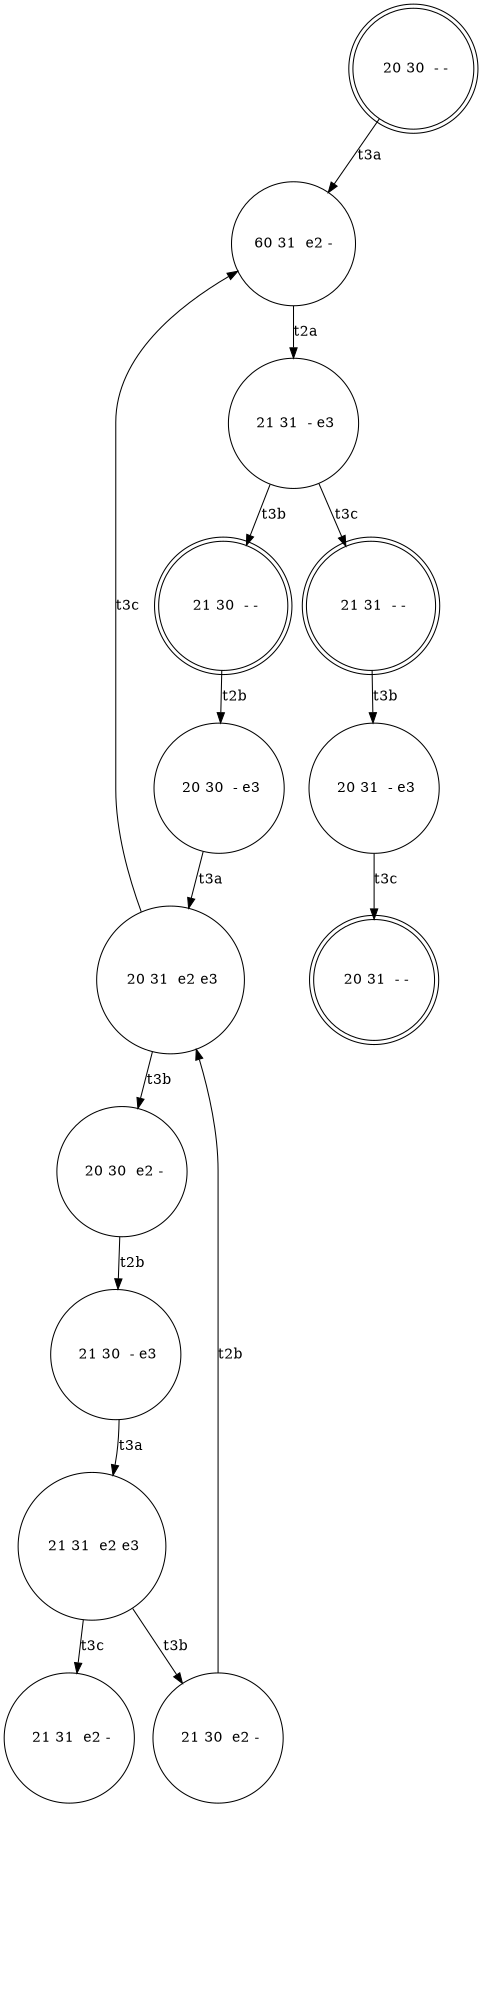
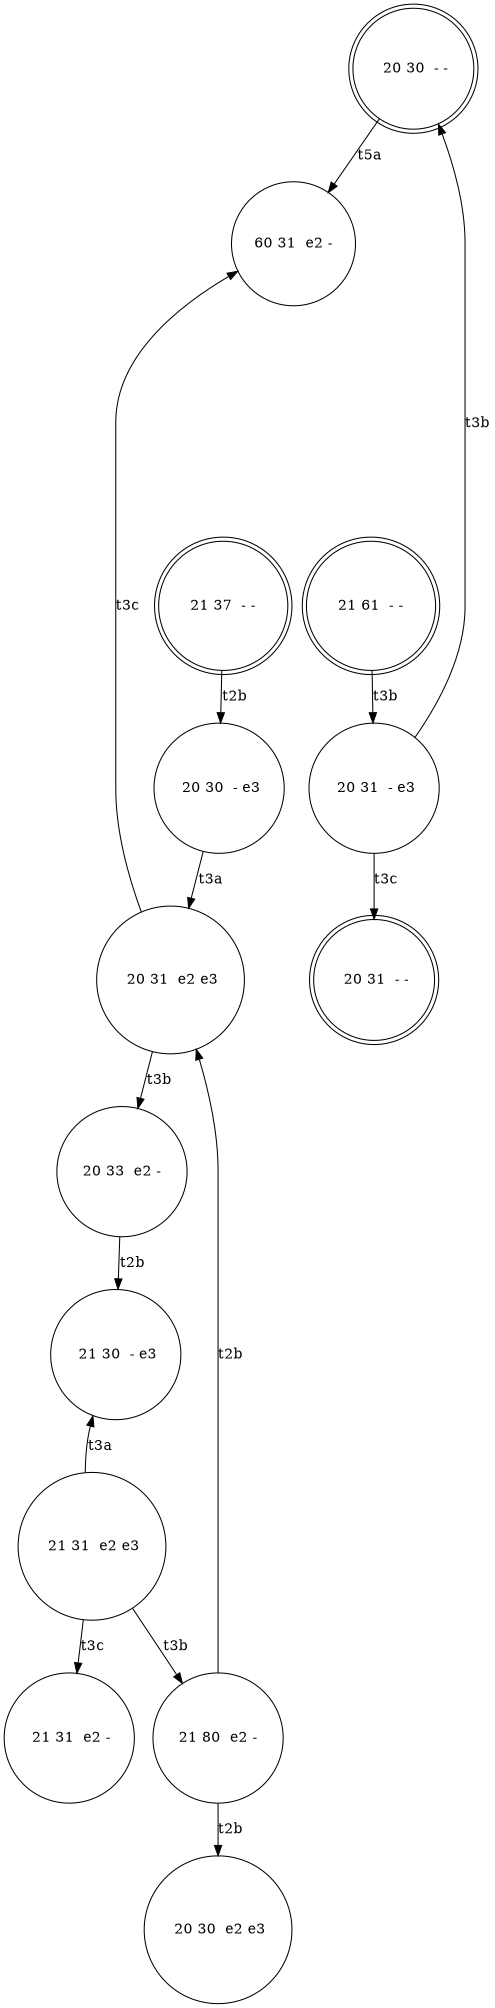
(370, 156) -> (370, 156)
(294, 423) -> none
none -> (465, 440)
(223, 606) -> (223, 606)
(371, 606) -> (371, 606)
(122, 1172) -> (122, 1172)
(118, 1442) -> (86, 1449)
(218, 1738) -> (218, 1738)
none -> (218, 1930)
